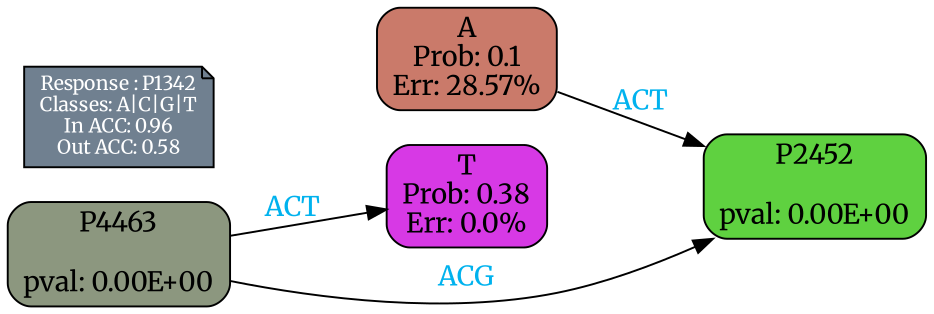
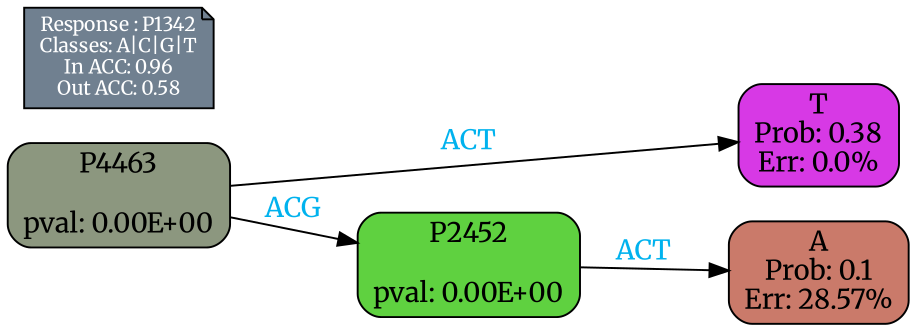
(621, 116) -> (645, 269)
